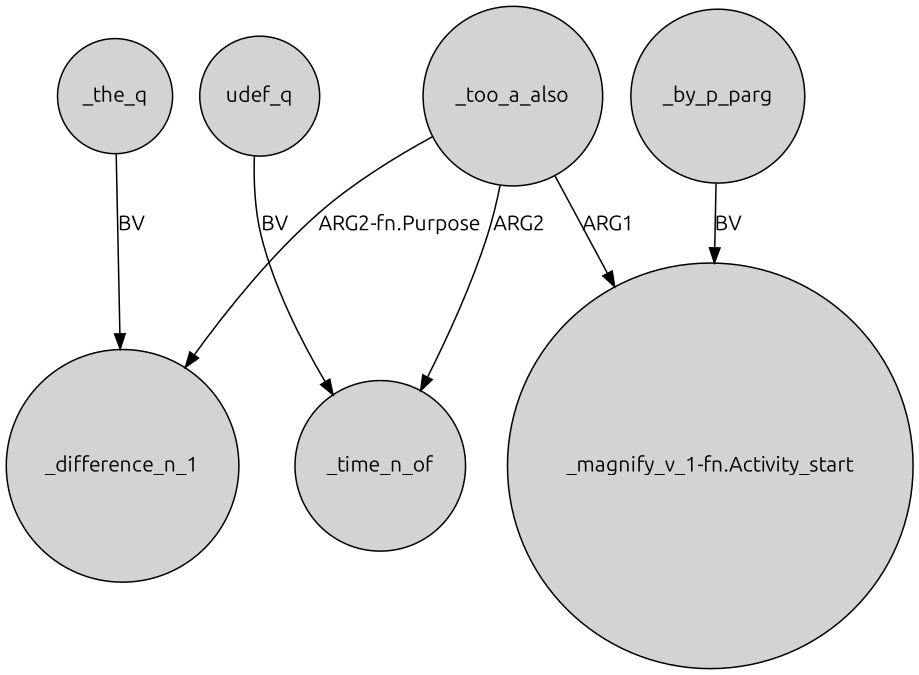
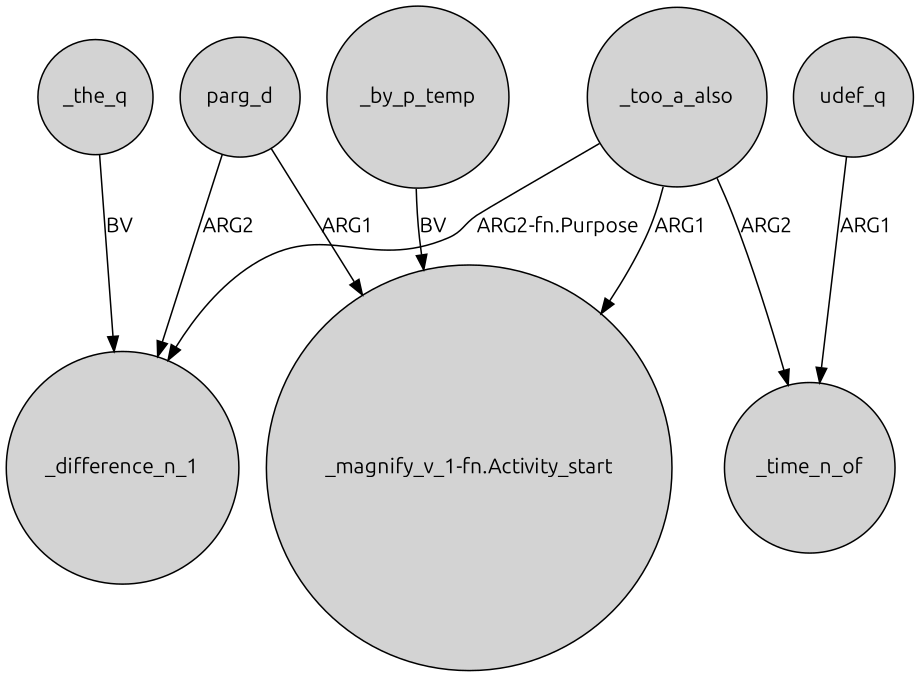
(718, 96) -> (418, 97)
none -> (240, 97)
(276, 225) -> (866, 227)
